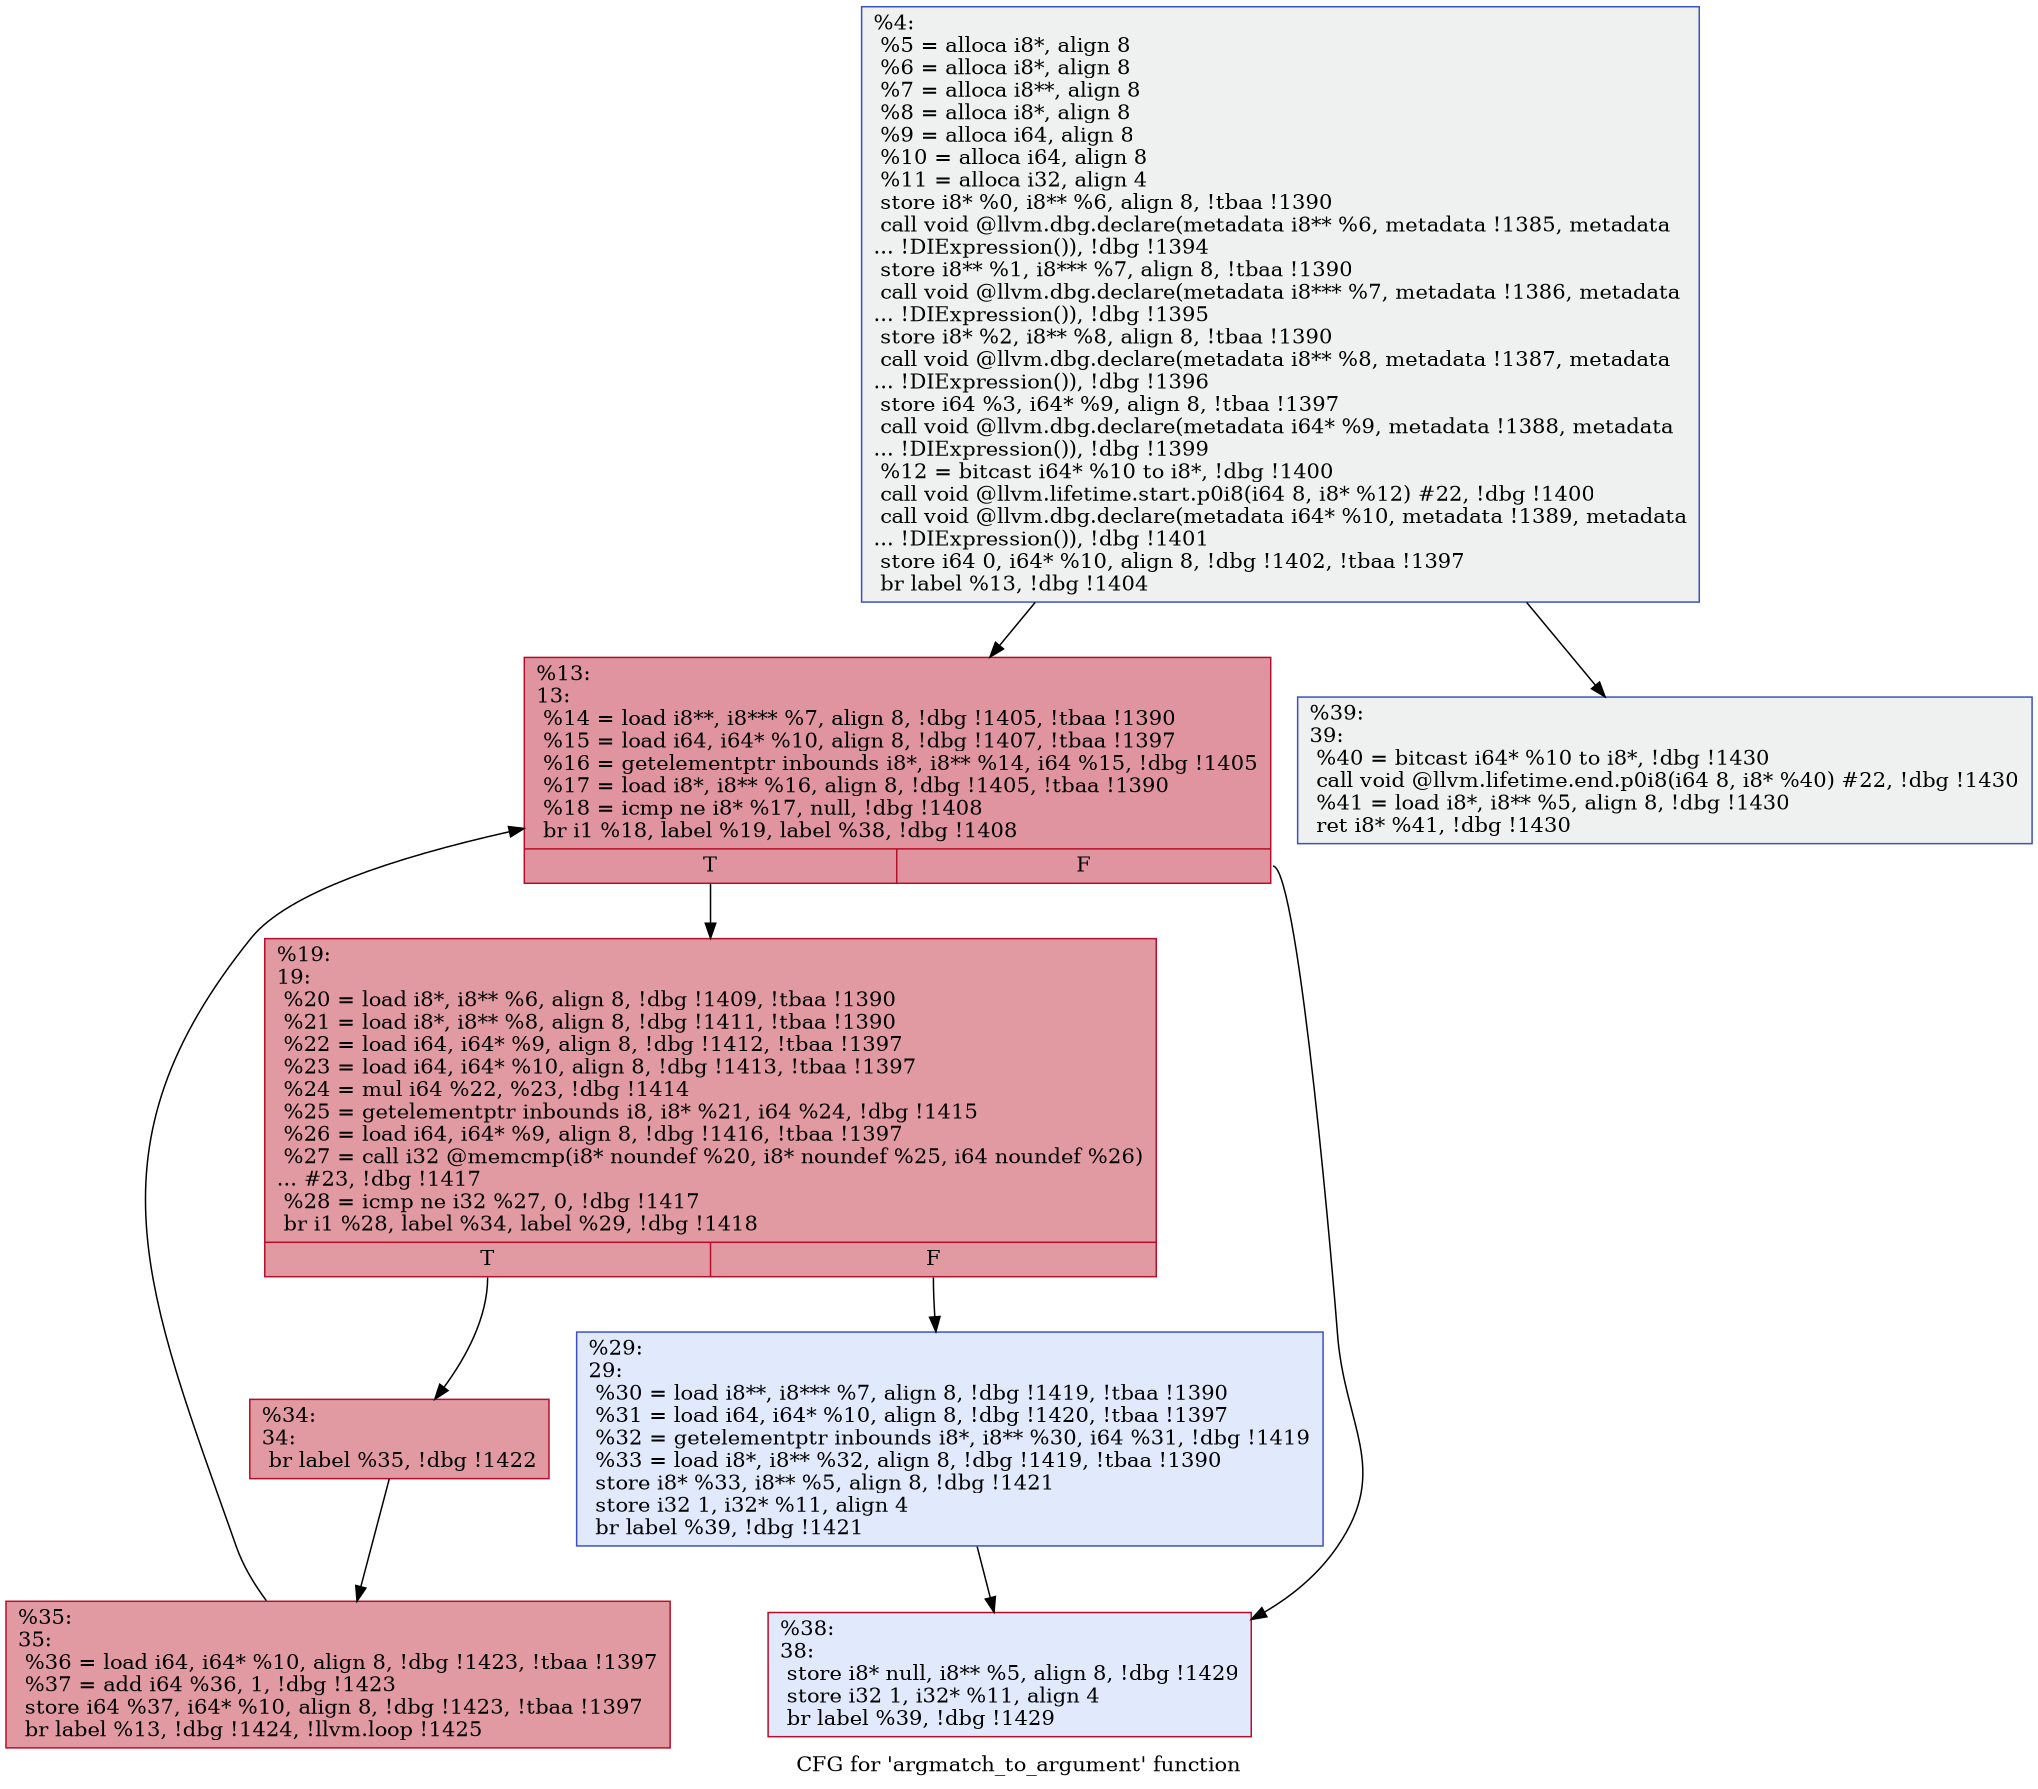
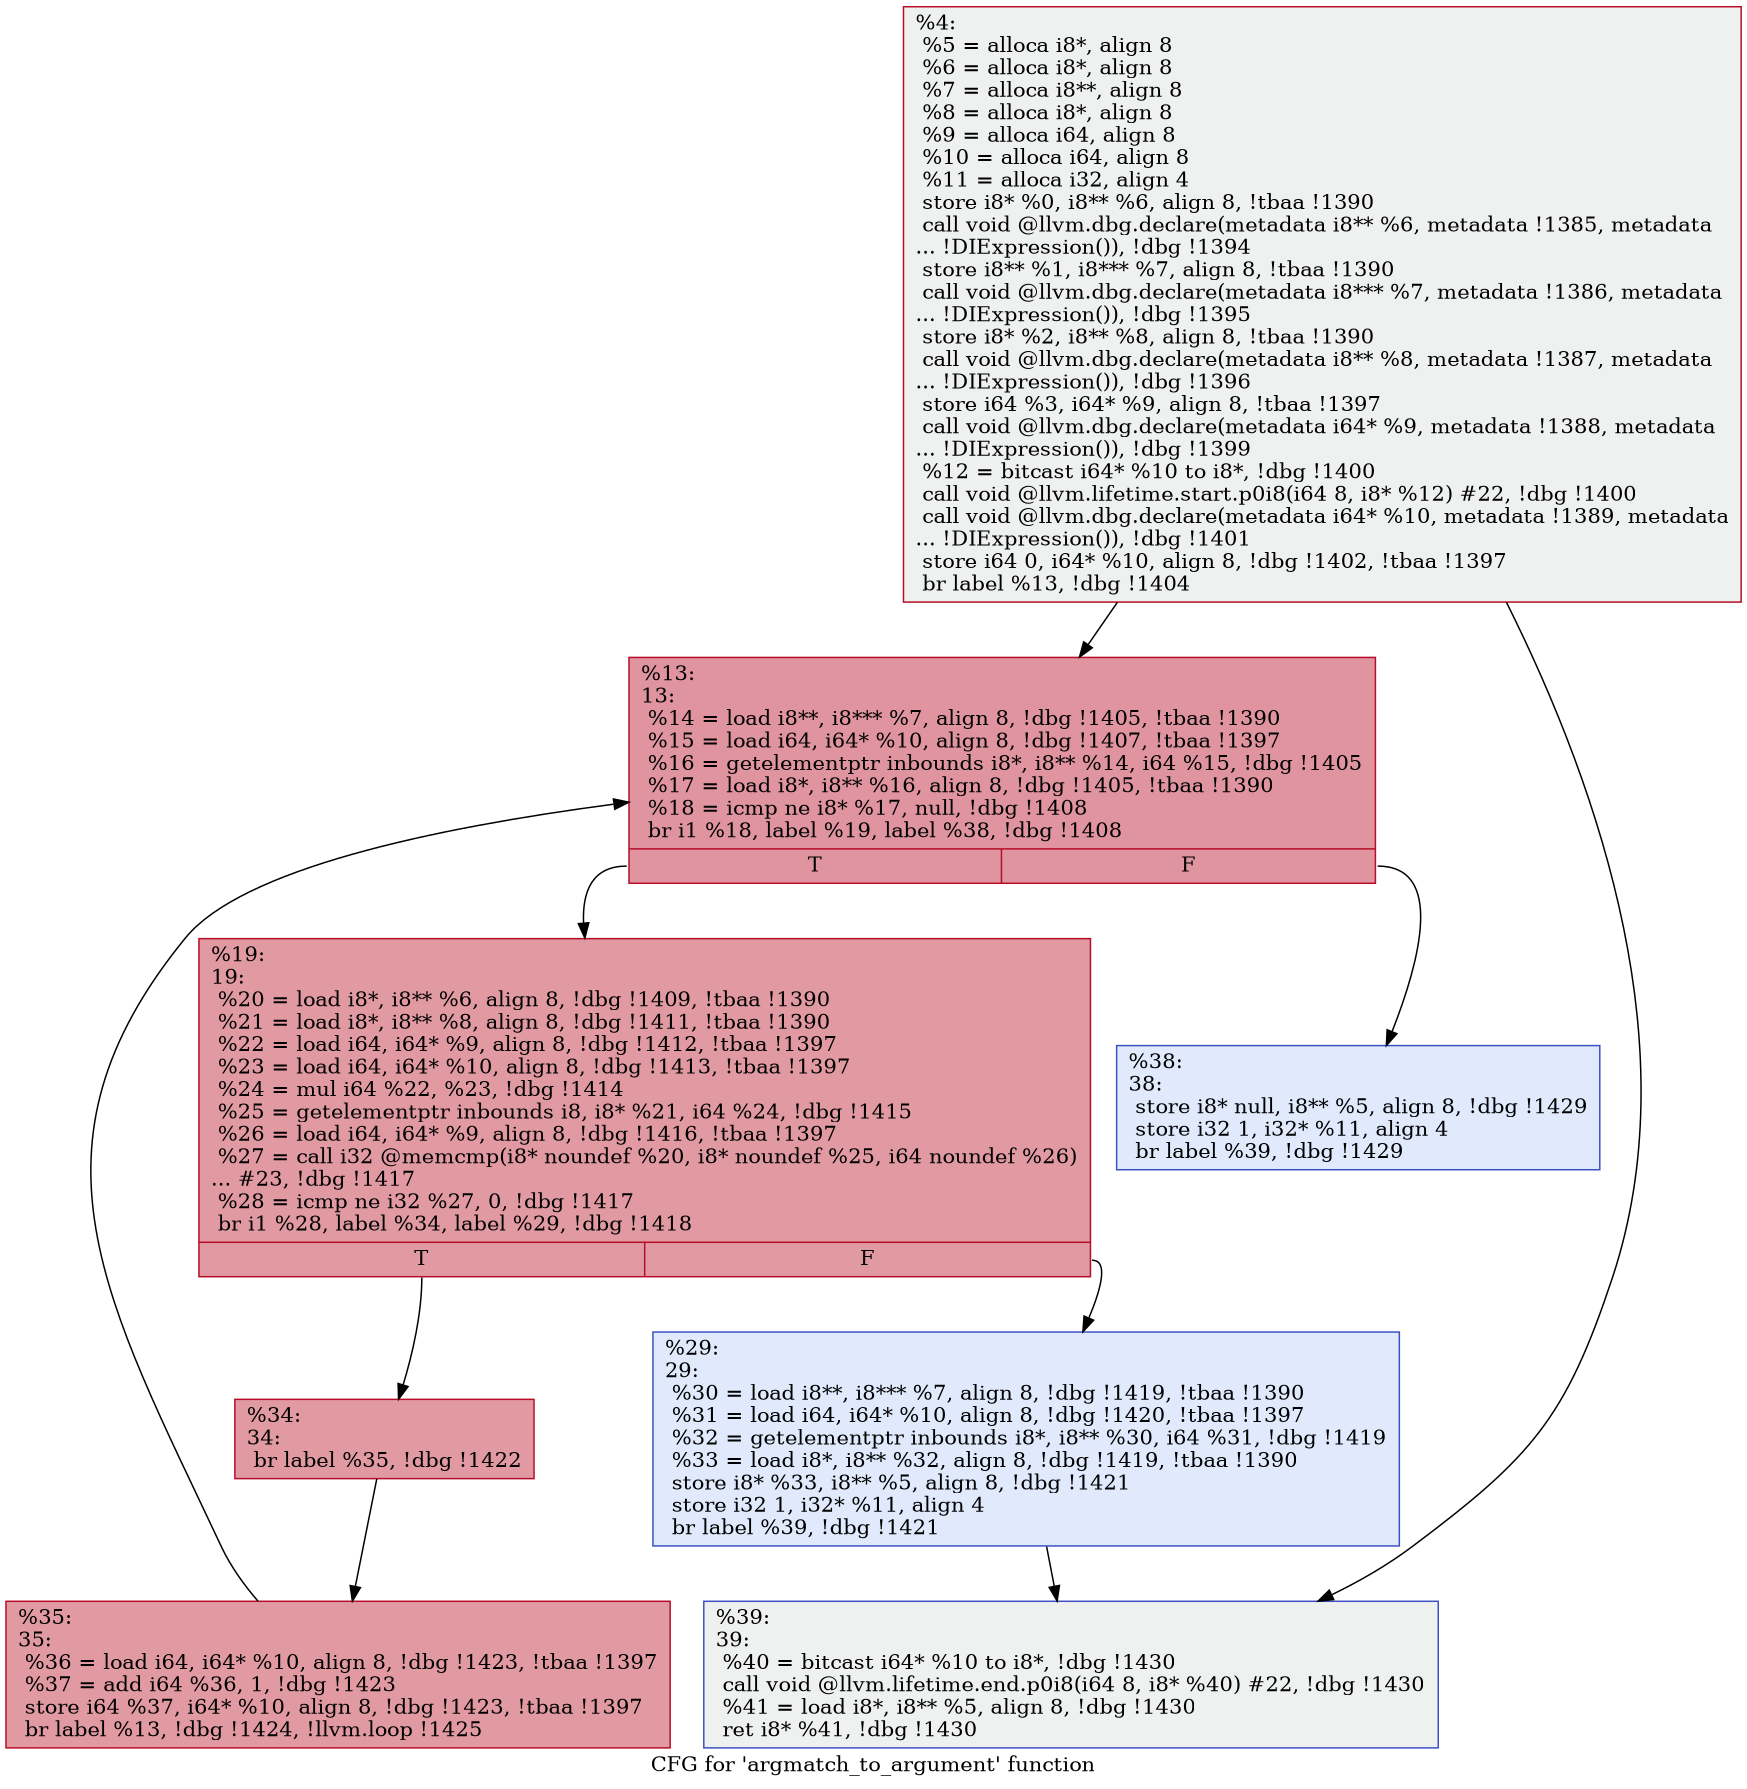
(1280, 304) -> (1322, 304)
(984, 1572) -> (1050, 1566)
(1010, 1675) -> (1358, 1108)
